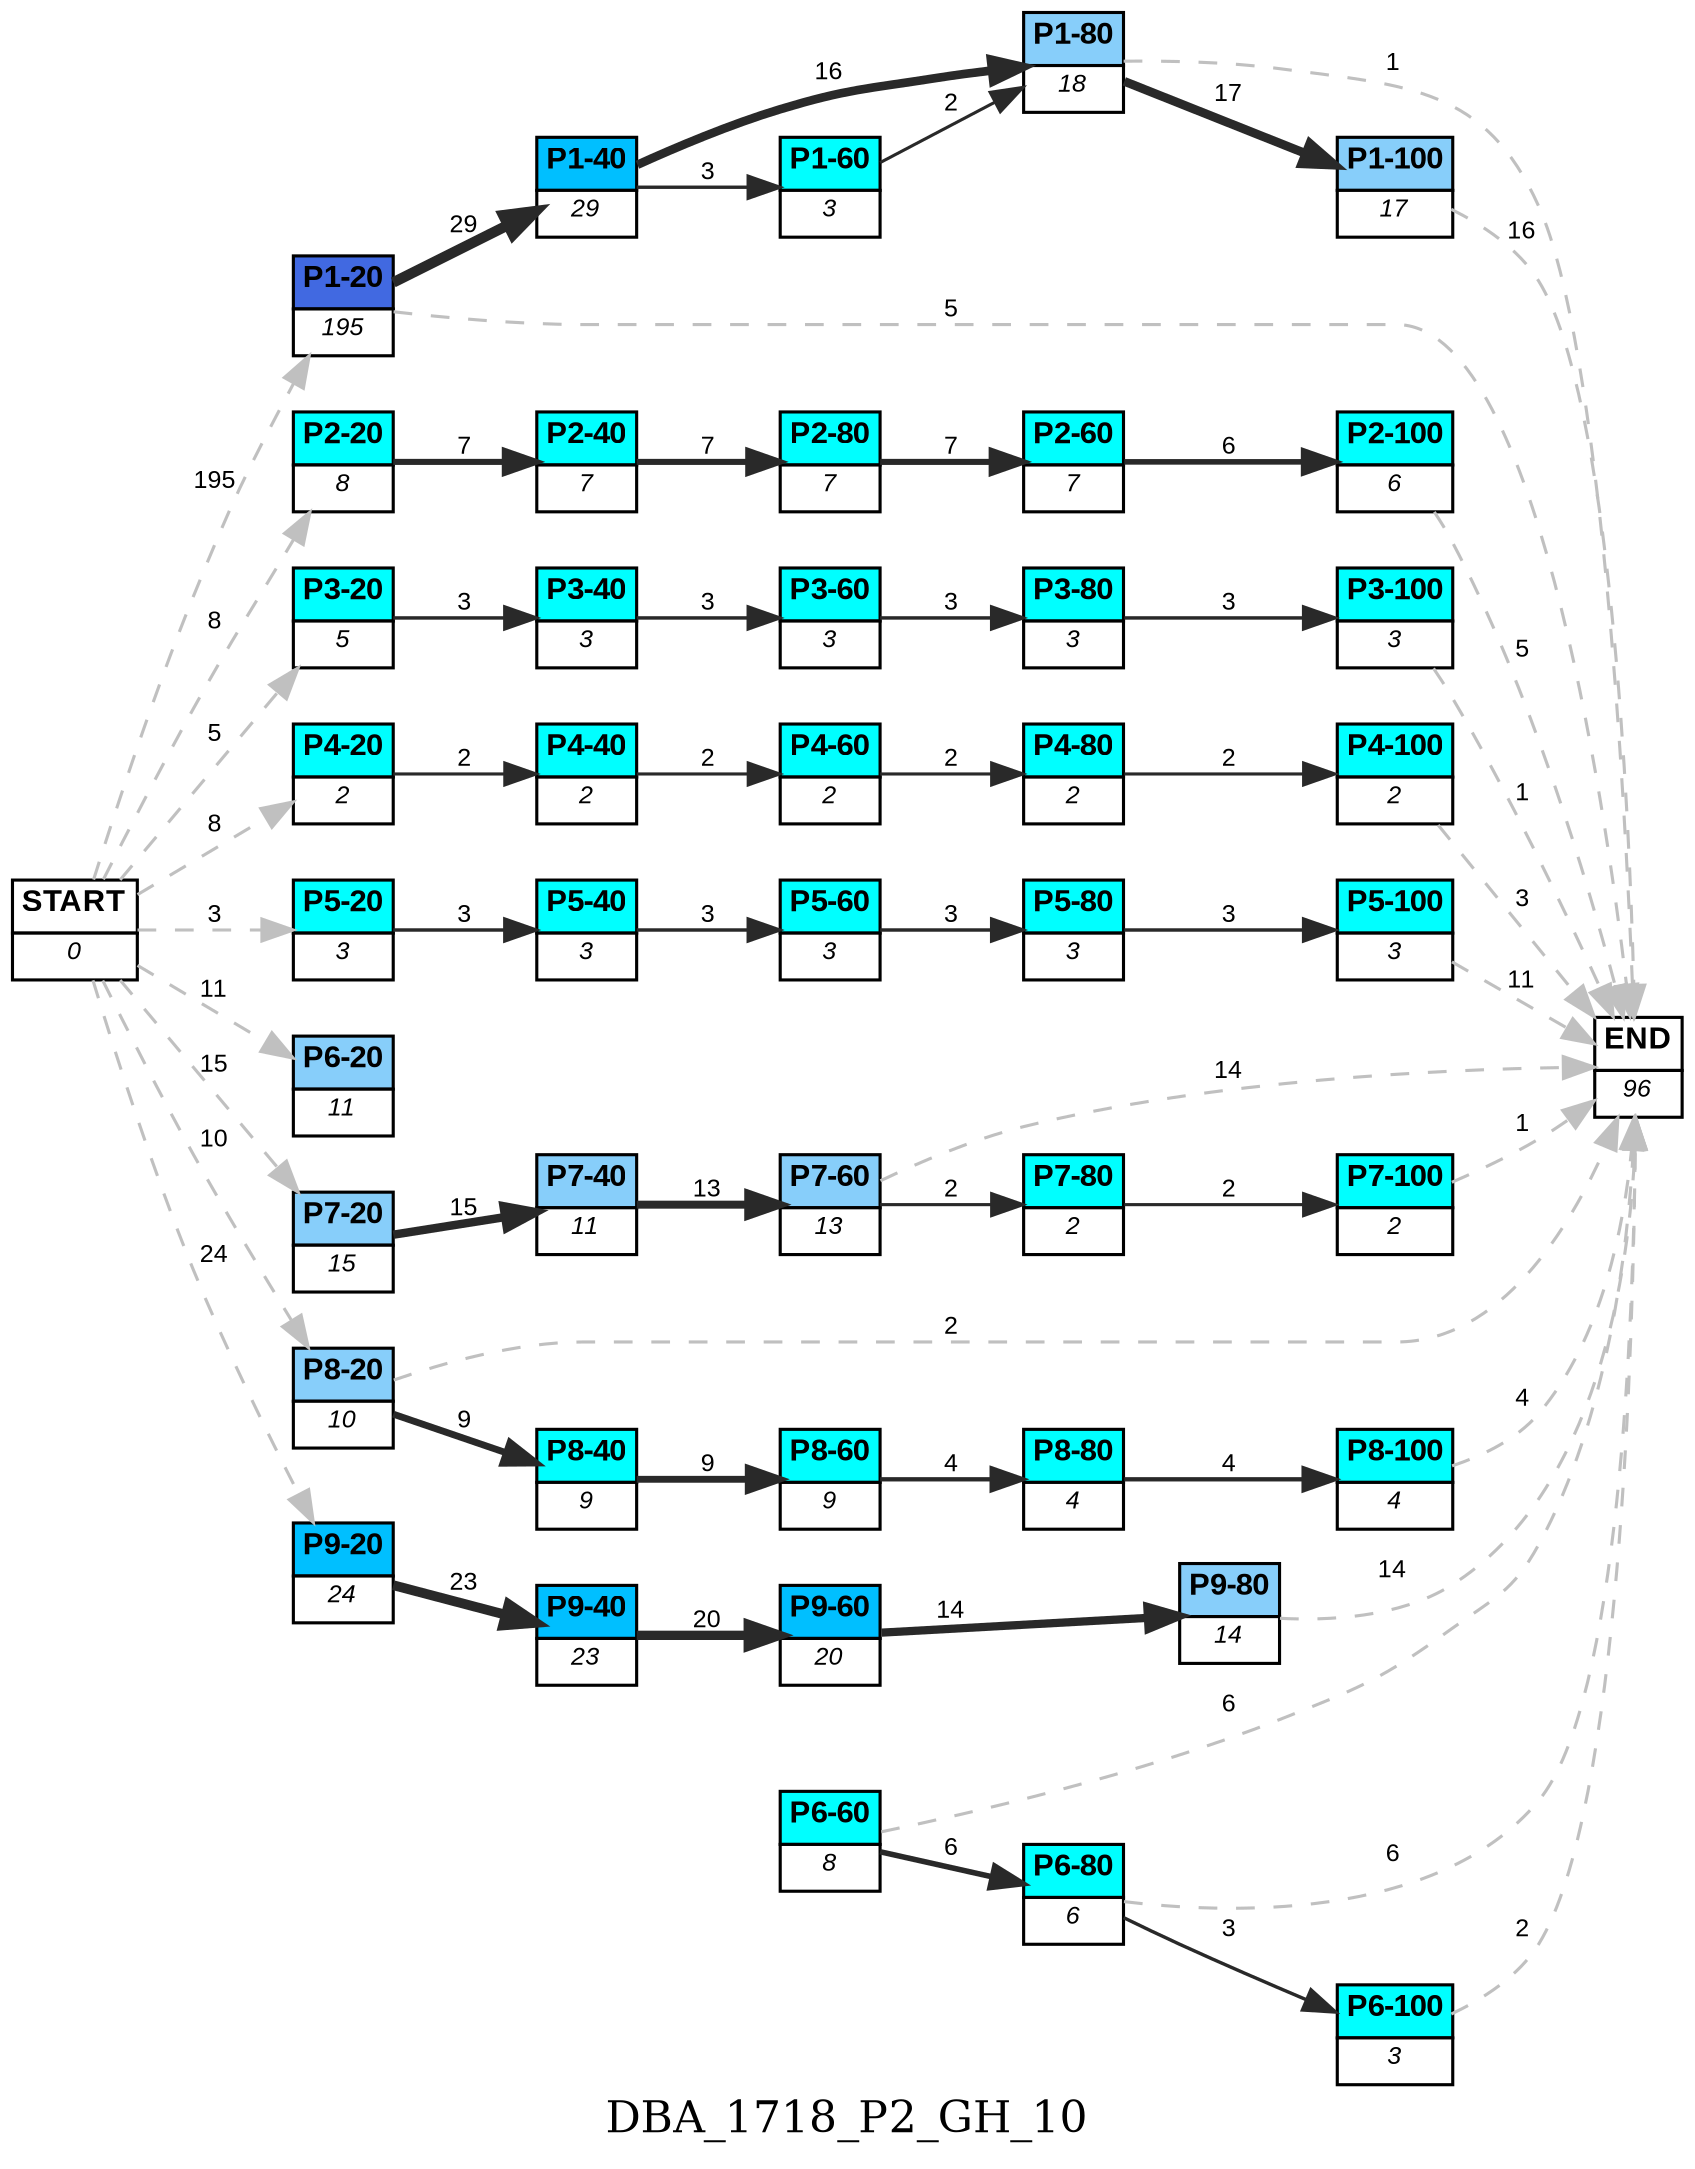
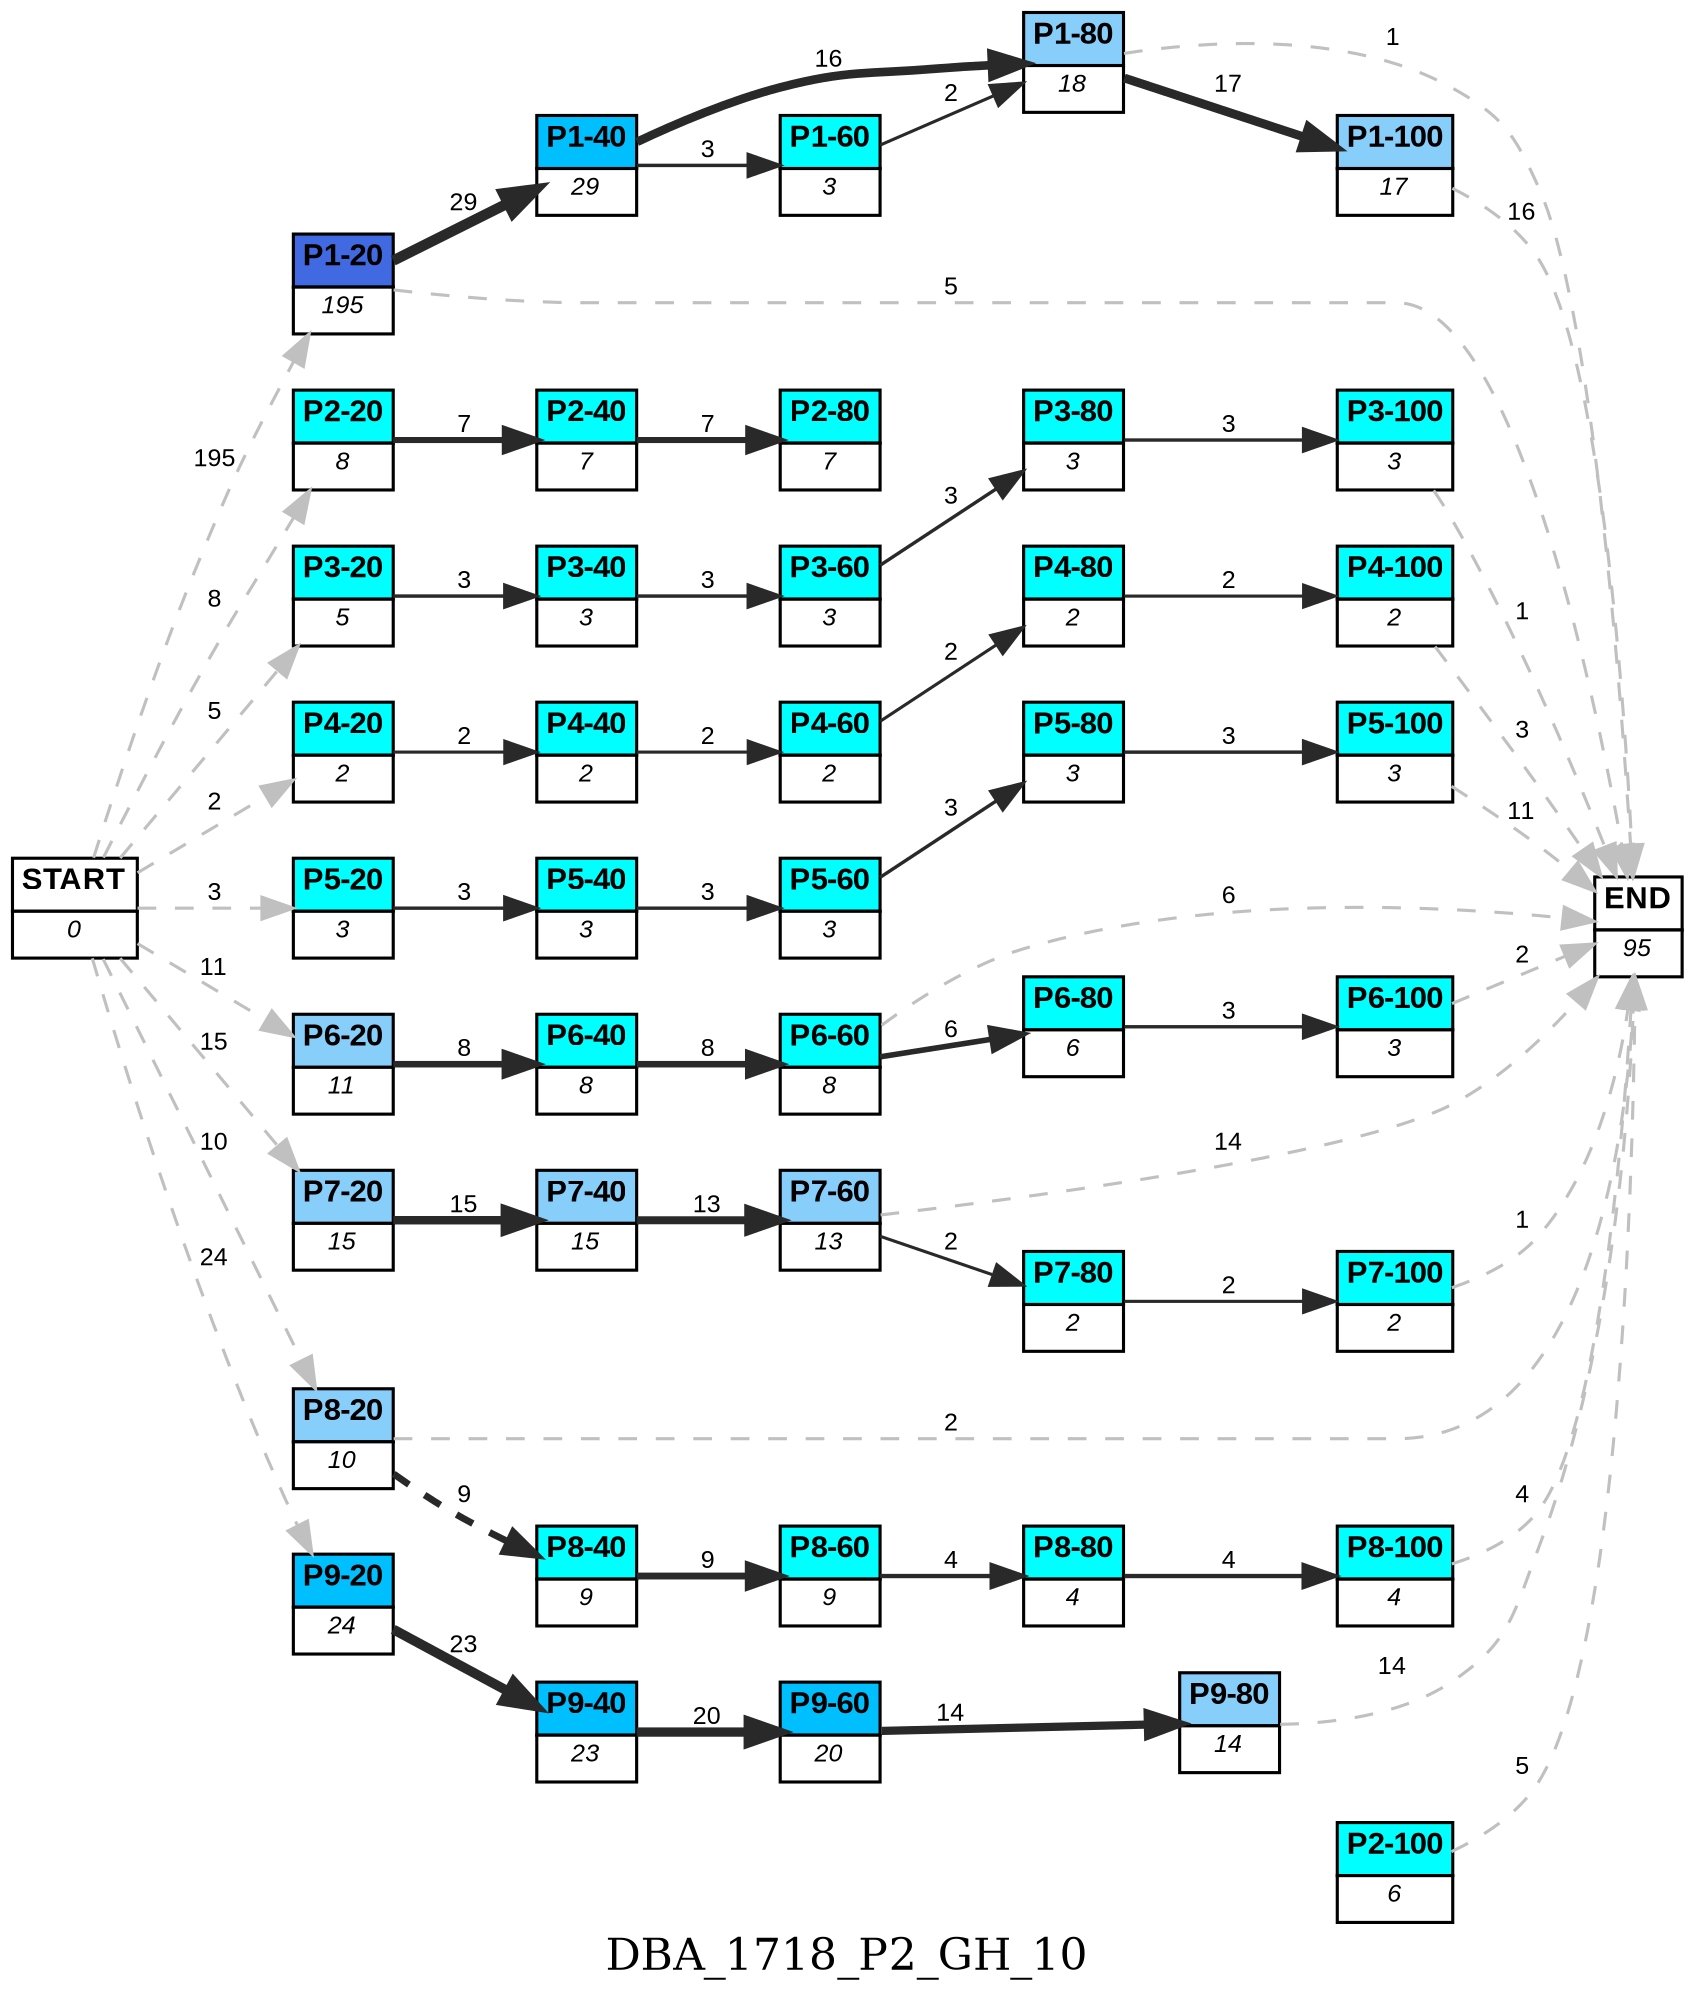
(1074, 462) -> none
(215, 825) -> (215, 804)
none -> (587, 1064)
(1638, 1089) -> (1638, 949)
(587, 1226) -> (587, 1242)
(449, 1433) -> (449, 1510)
(1582, 1700) -> none
